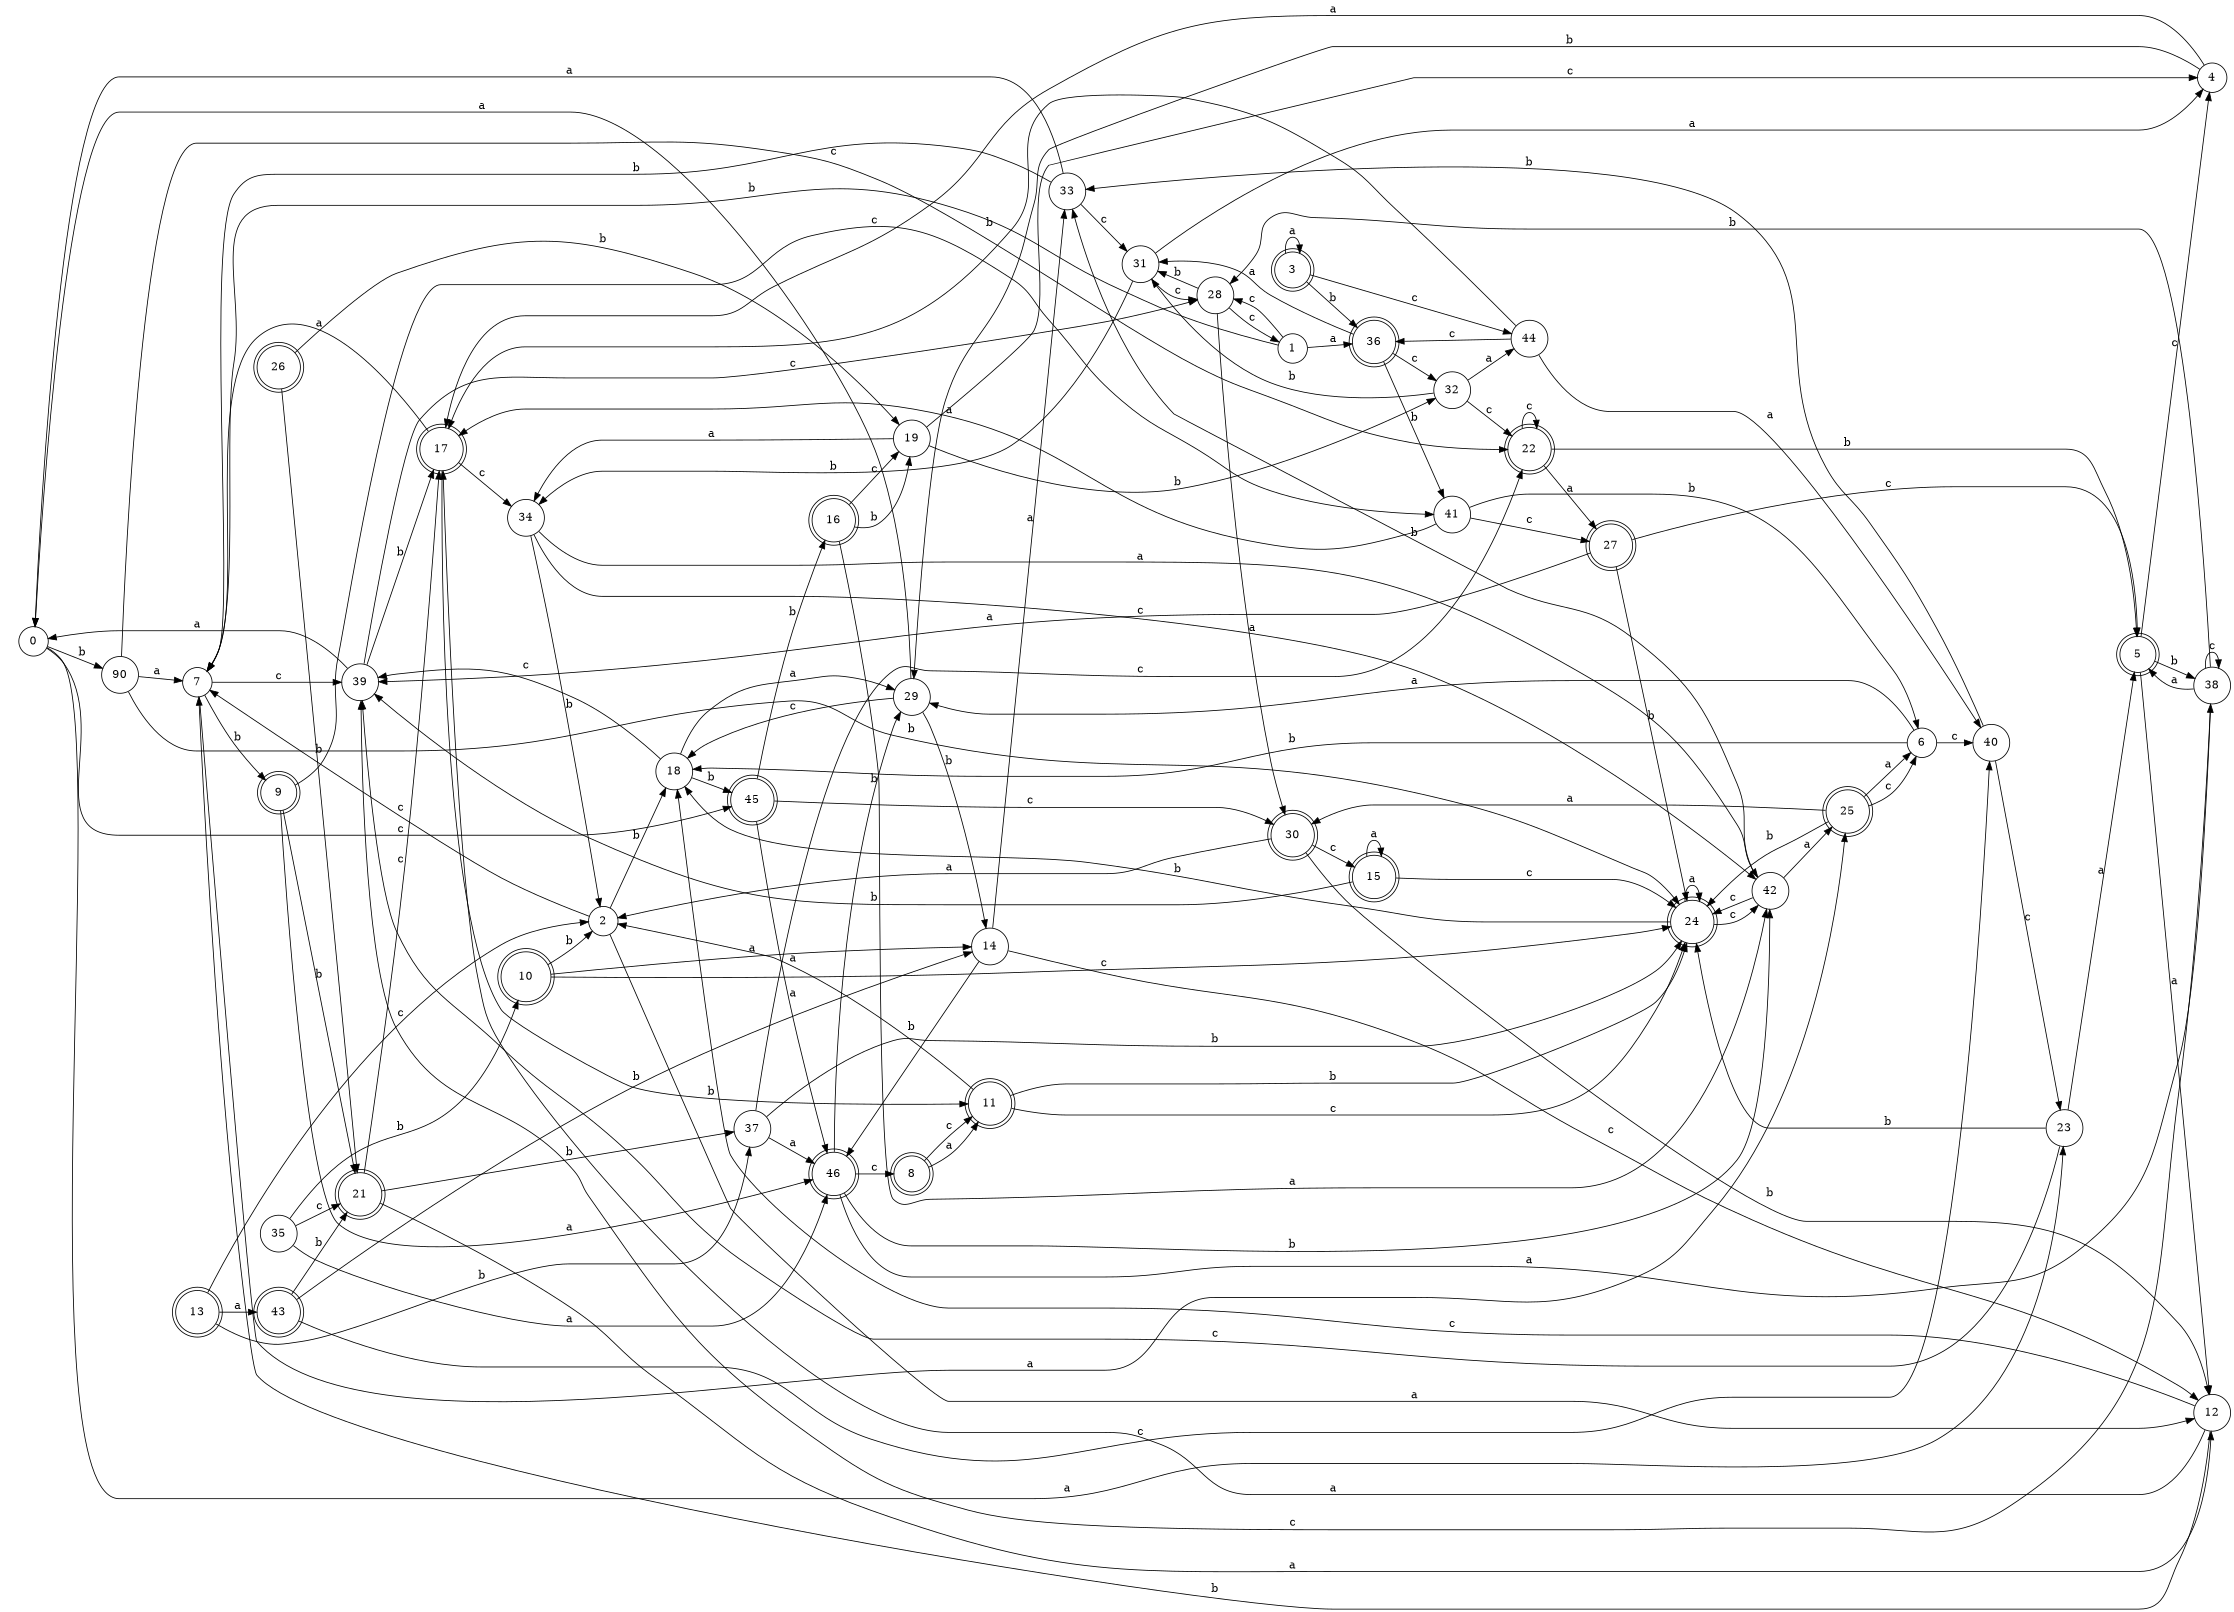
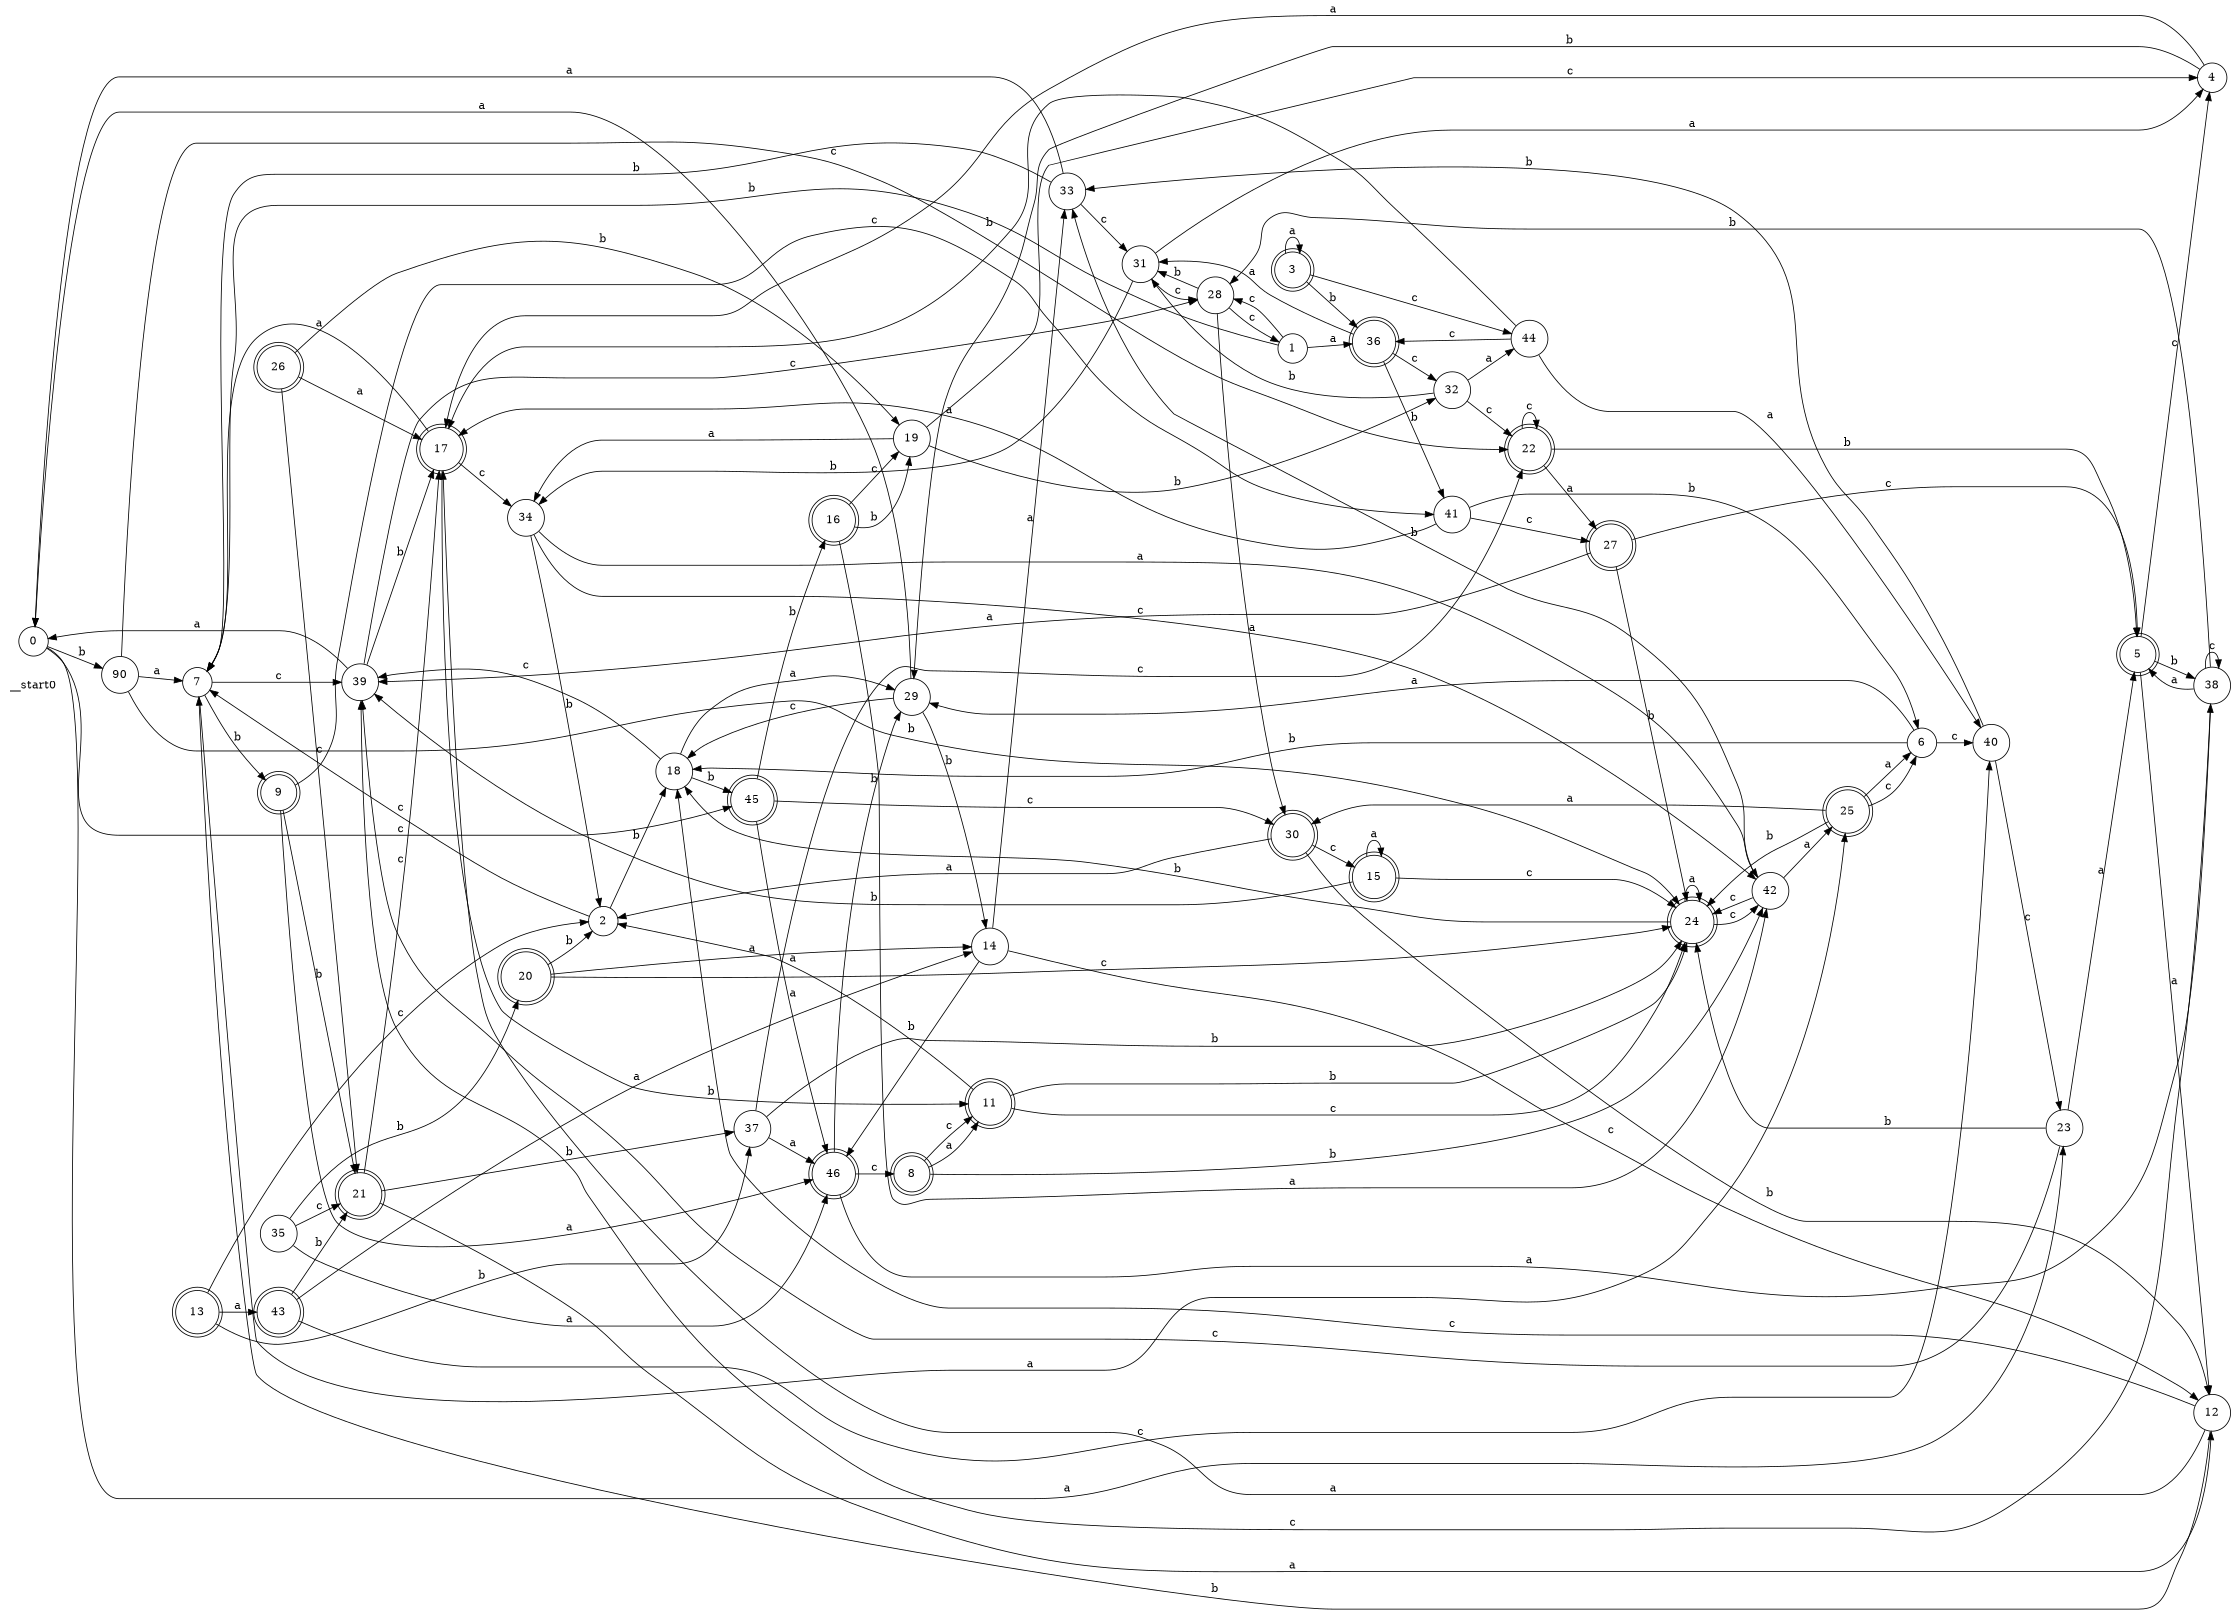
none -> (356, 406)
none -> (34, 686)
(319, 750) -> (319, 750)
(526, 977) -> (526, 977)
(637, 1077) -> (637, 1077)
(1413, 1249) -> (1396, 1155)
(1274, 1401) -> none
